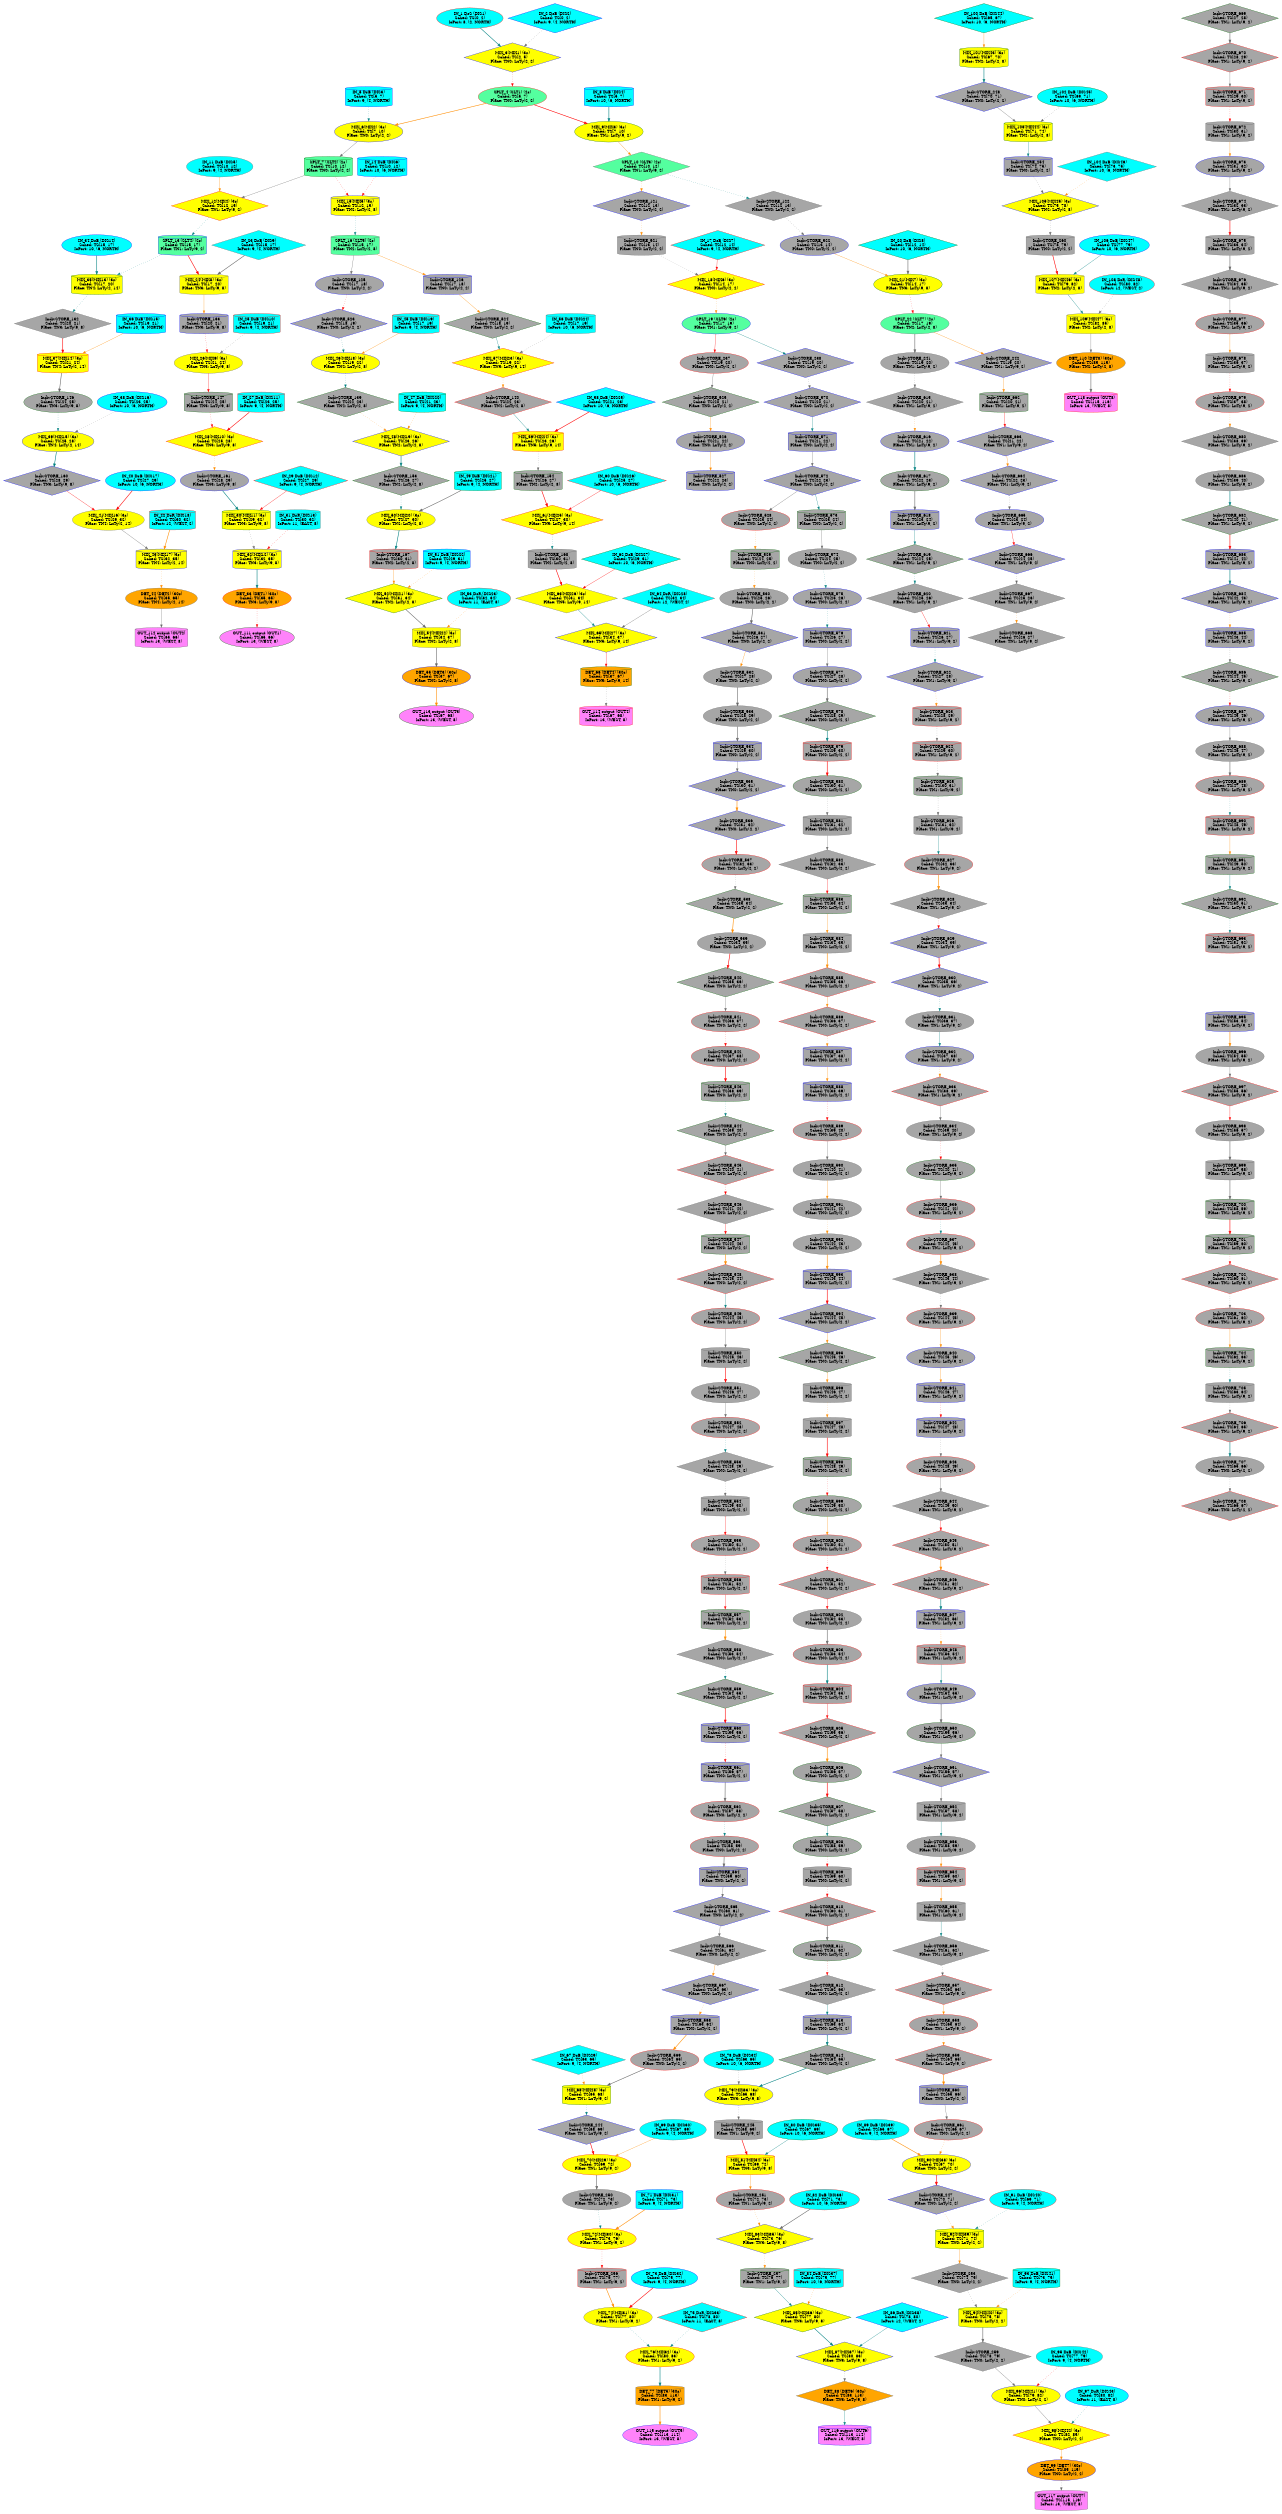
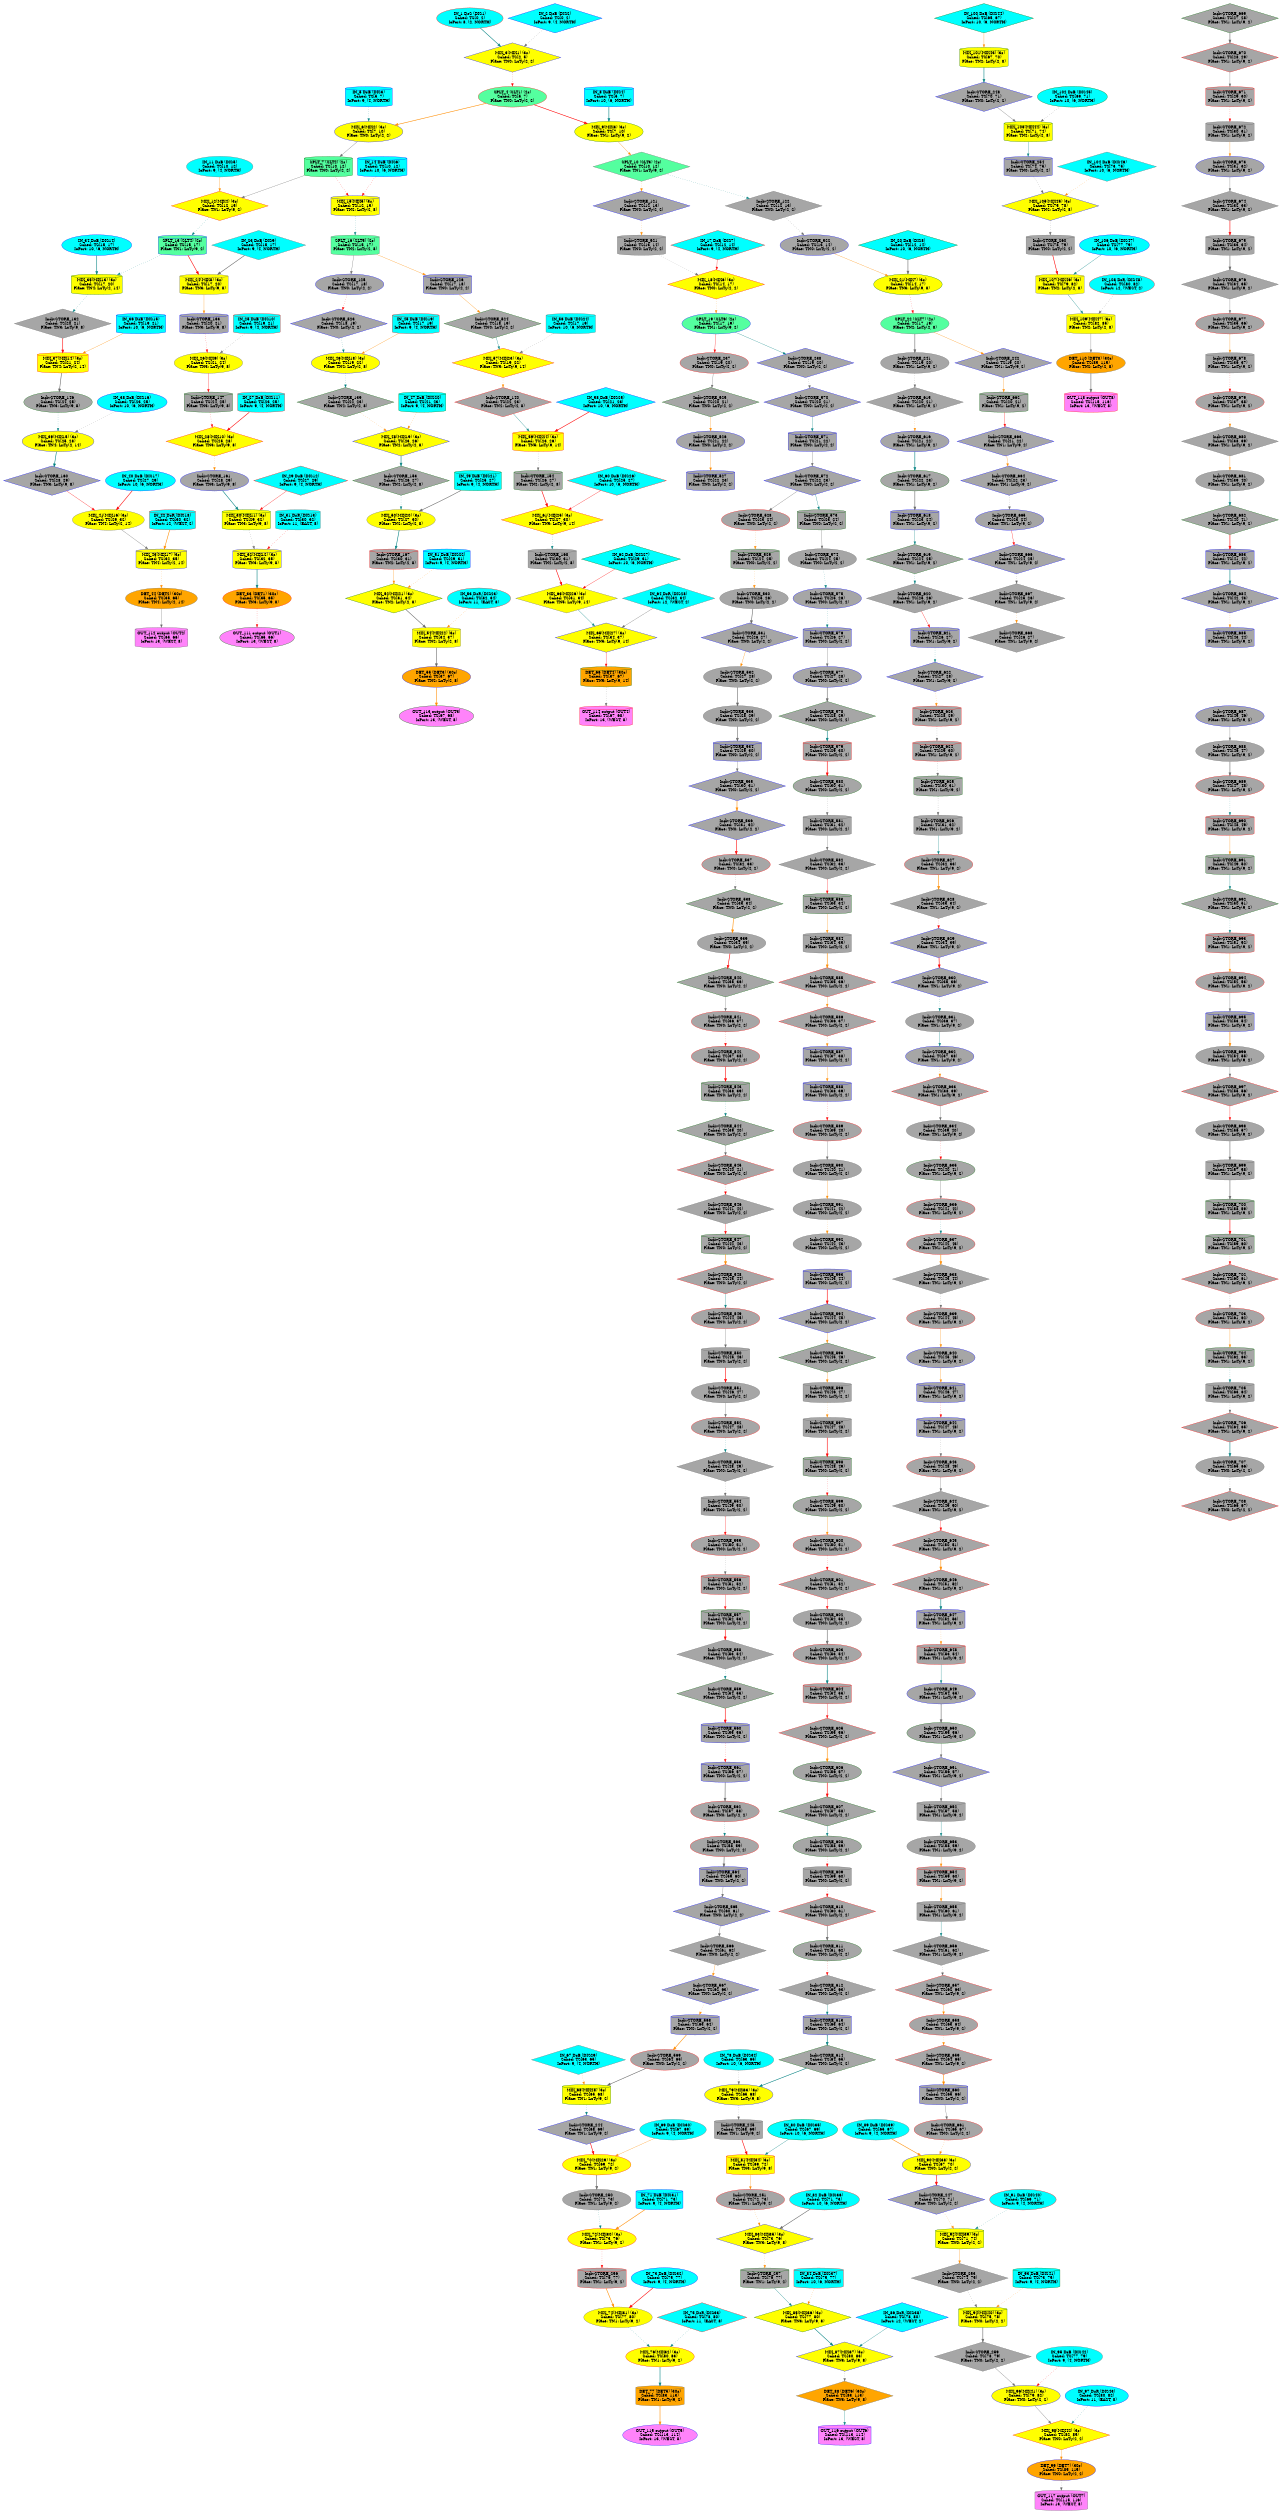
(1230, 481) -> (1230, 481)
(1230, 677) -> none
none -> (1230, 982)
(827, 1260) -> none
(725, 1633) -> (725, 1633)
